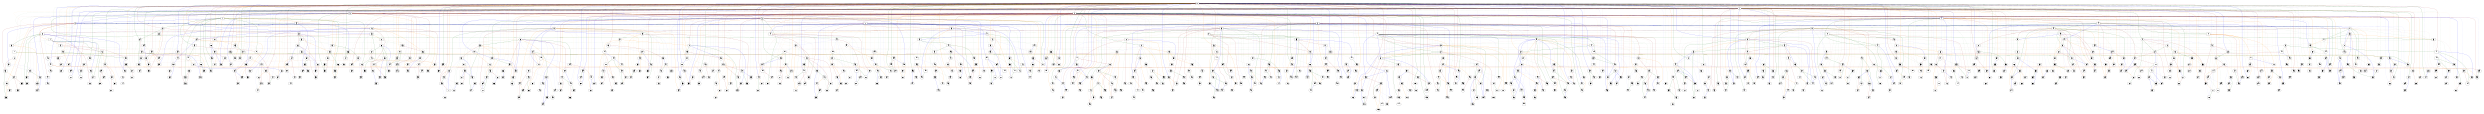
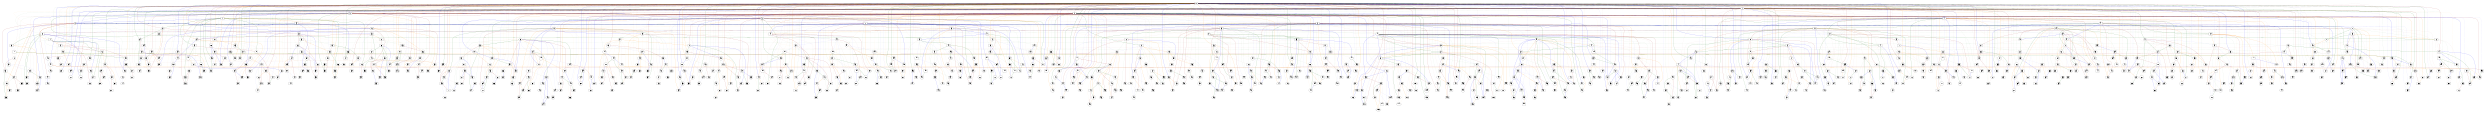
none -> (1681, 90)
